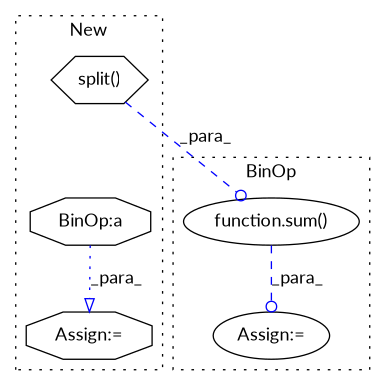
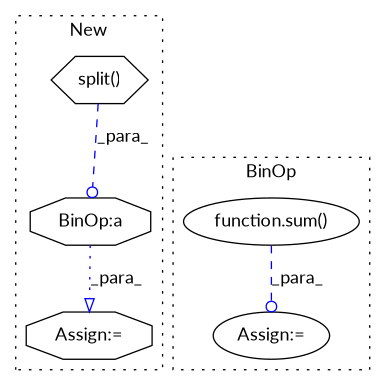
(181, 147) -> (95, 145)
